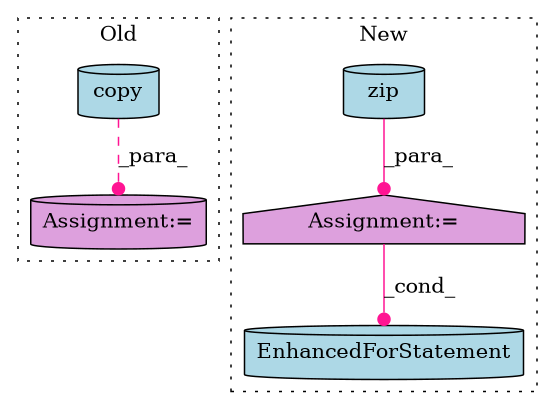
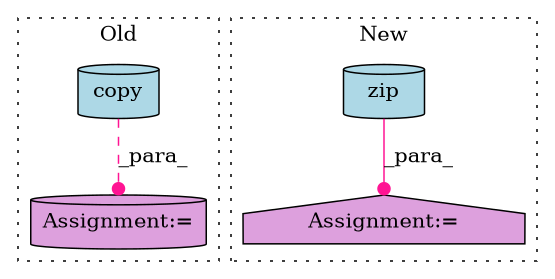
(384, 352) -> none
